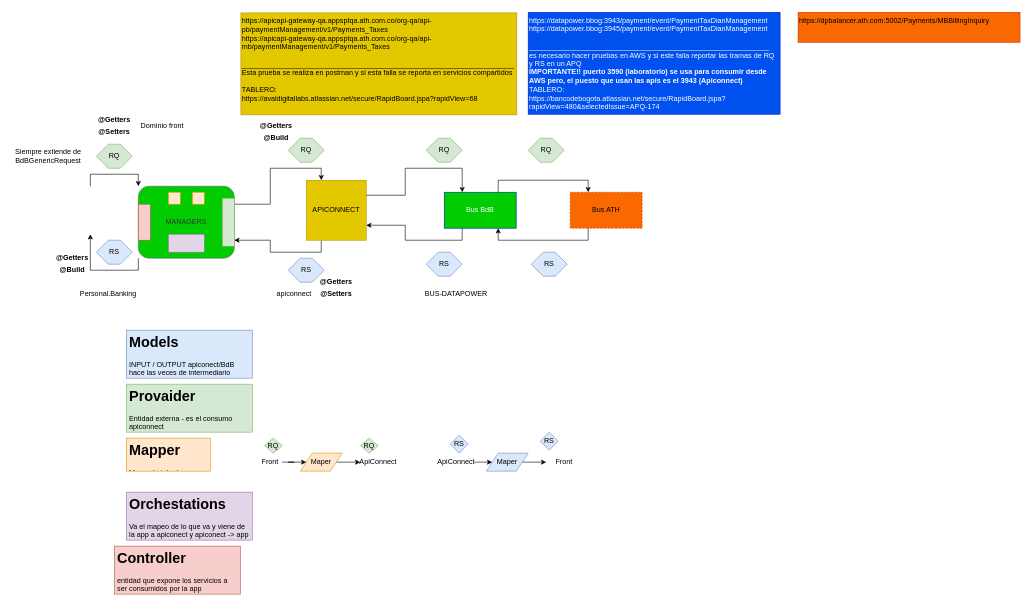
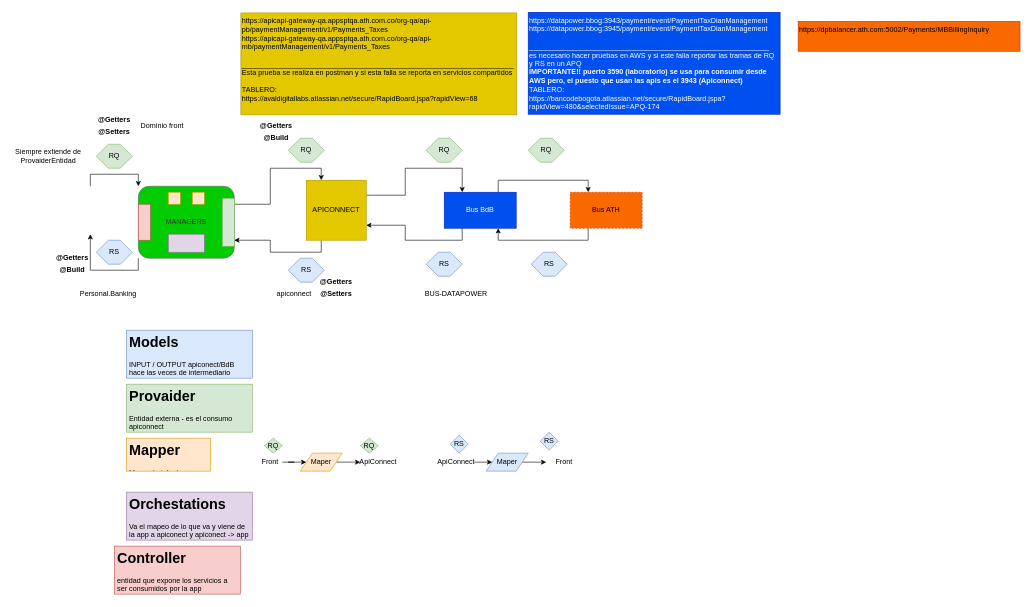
(909, 27) -> (909, 36)
(48, 156) -> (48, 156)
(480, 210) -> (480, 210)
